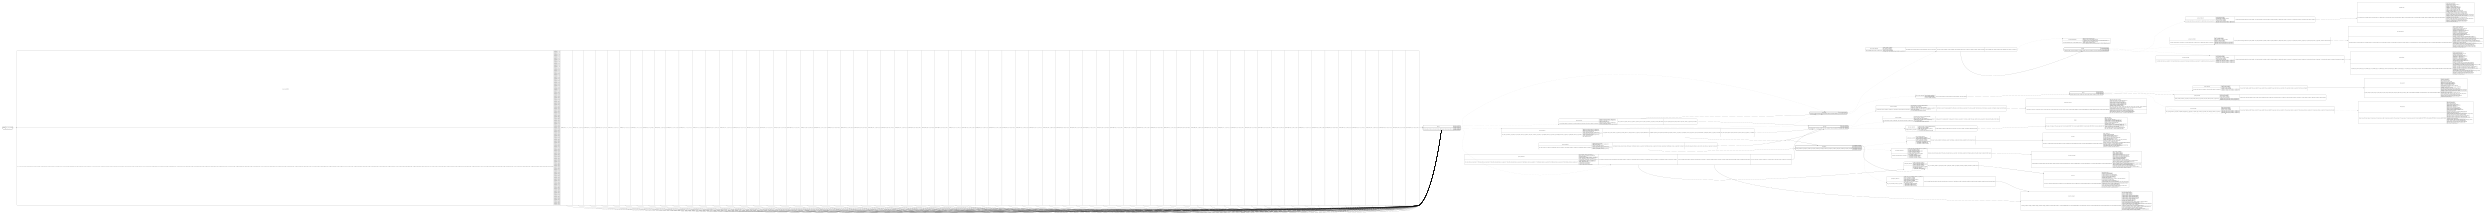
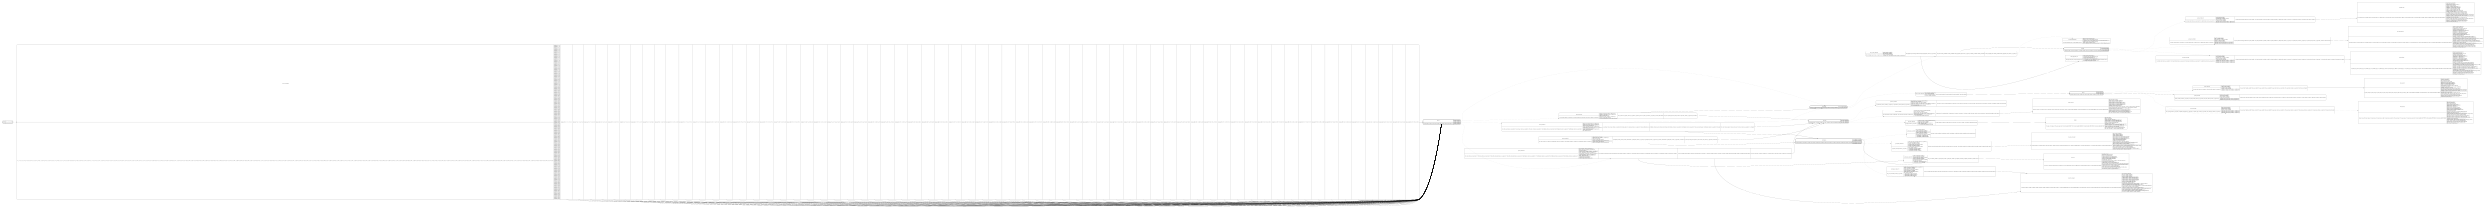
none -> (2086, 58)
(2086, 106) -> none
none -> (2086, 106)
(2086, 140) -> none
